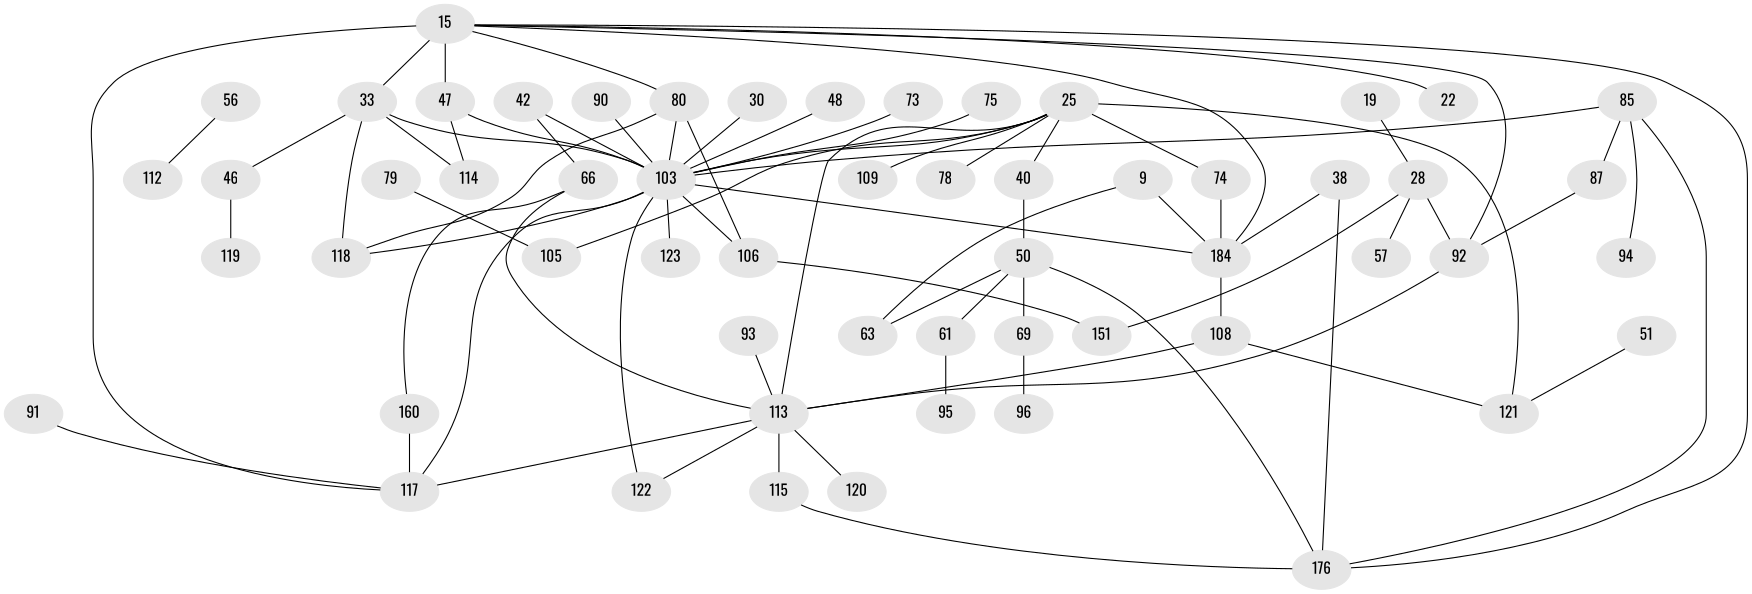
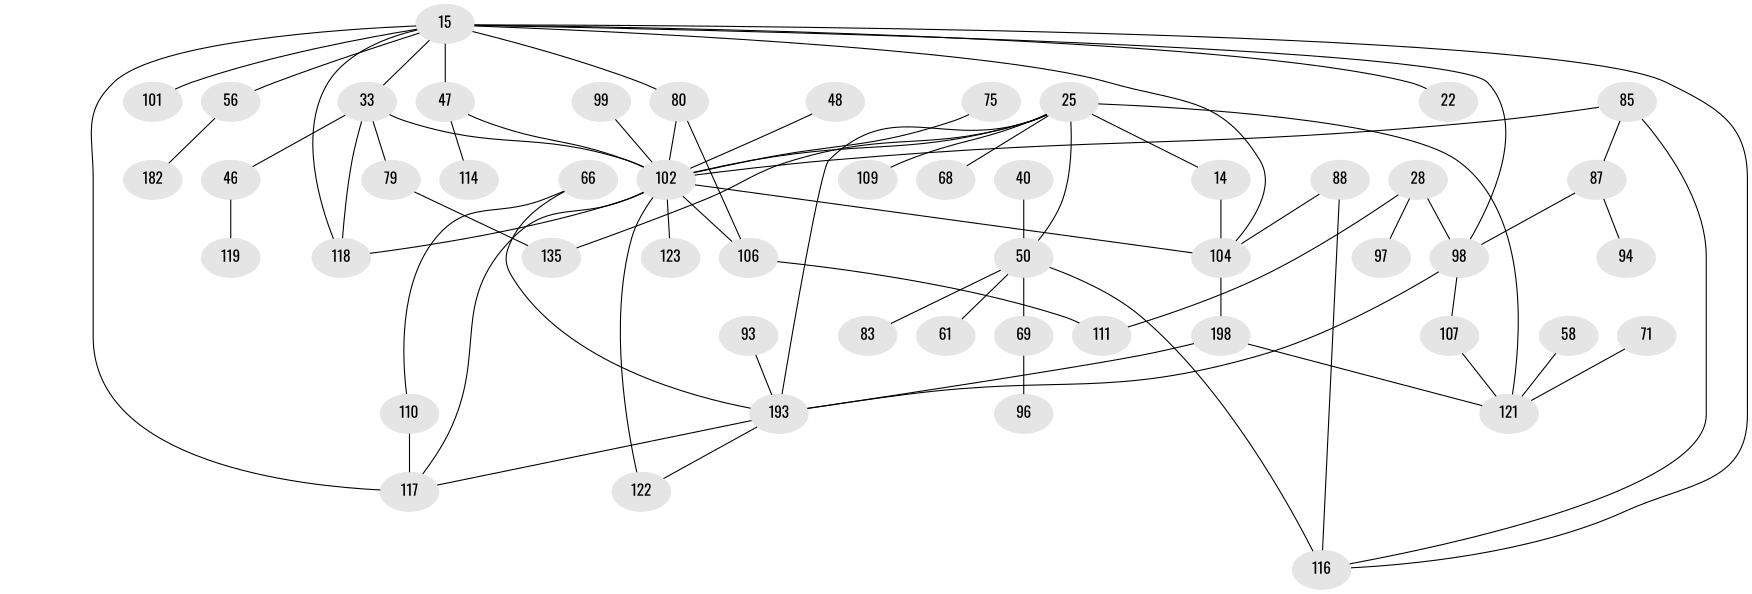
none -> (337, 60)
none -> (153, 102)
(523, 102) -> none
(601, 102) -> (601, 102)
(757, 102) -> none
(913, 102) -> none
(1370, 102) -> none
(1048, 139) -> (1067, 185)
(418, 141) -> (379, 141)
(153, 180) -> (153, 180)
(666, 180) -> (666, 180)
(946, 180) -> (946, 180)
(1143, 180) -> none
(1221, 180) -> (1221, 180)
(1340, 180) -> (1340, 180)
(1637, 180) -> (1611, 219)
(518, 192) -> (318, 108)
(551, 258) -> (551, 258)
(1221, 258) -> (1221, 258)
(1381, 258) -> (1381, 258)
(1459, 258) -> (1459, 258)
(868, 336) -> (868, 336)
(1102, 336) -> (1102, 336)
(1221, 336) -> (1221, 336)
none -> (1450, 336)
none -> (1569, 336)
(1647, 336) -> (1647, 336)
(34, 414) -> none
(410, 414) -> (410, 414)
(779, 414) -> (779, 414)
(946, 414) -> none
(779, 492) -> none
(857, 492) -> none
(1322, 570) -> (1322, 570)
